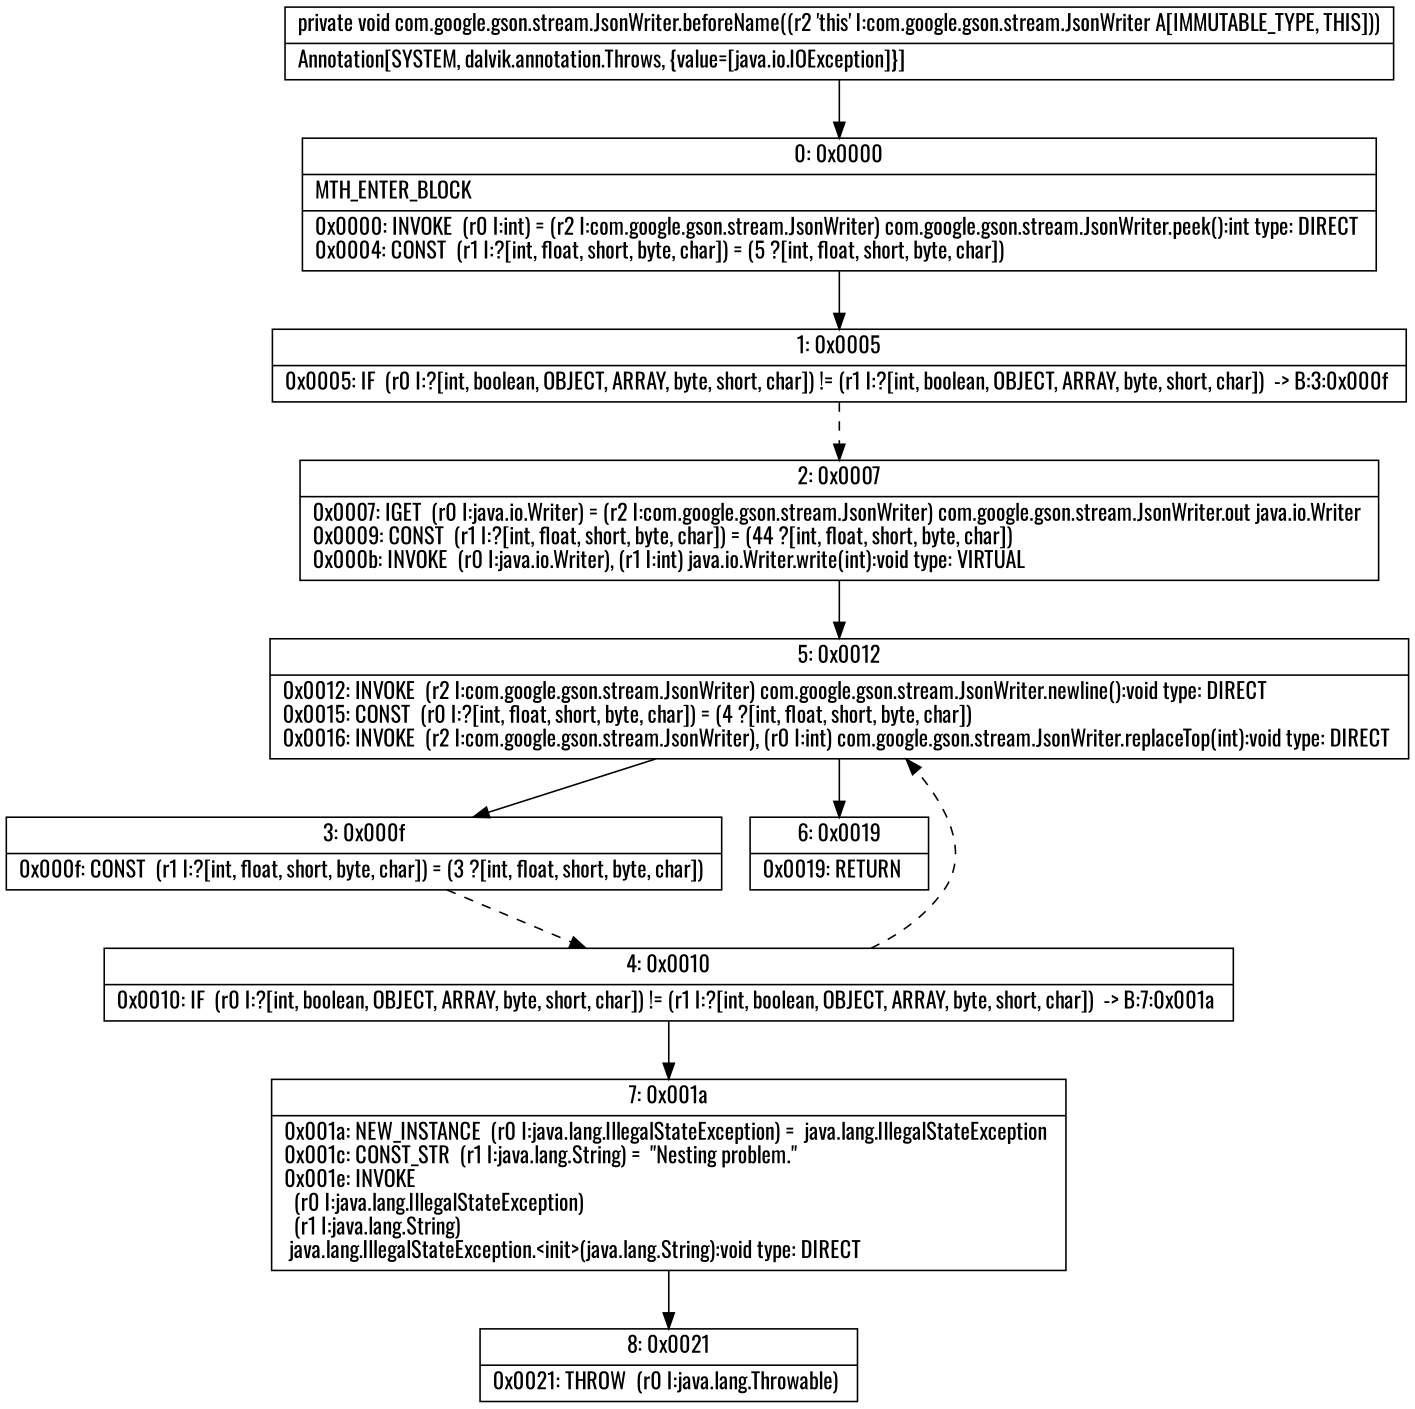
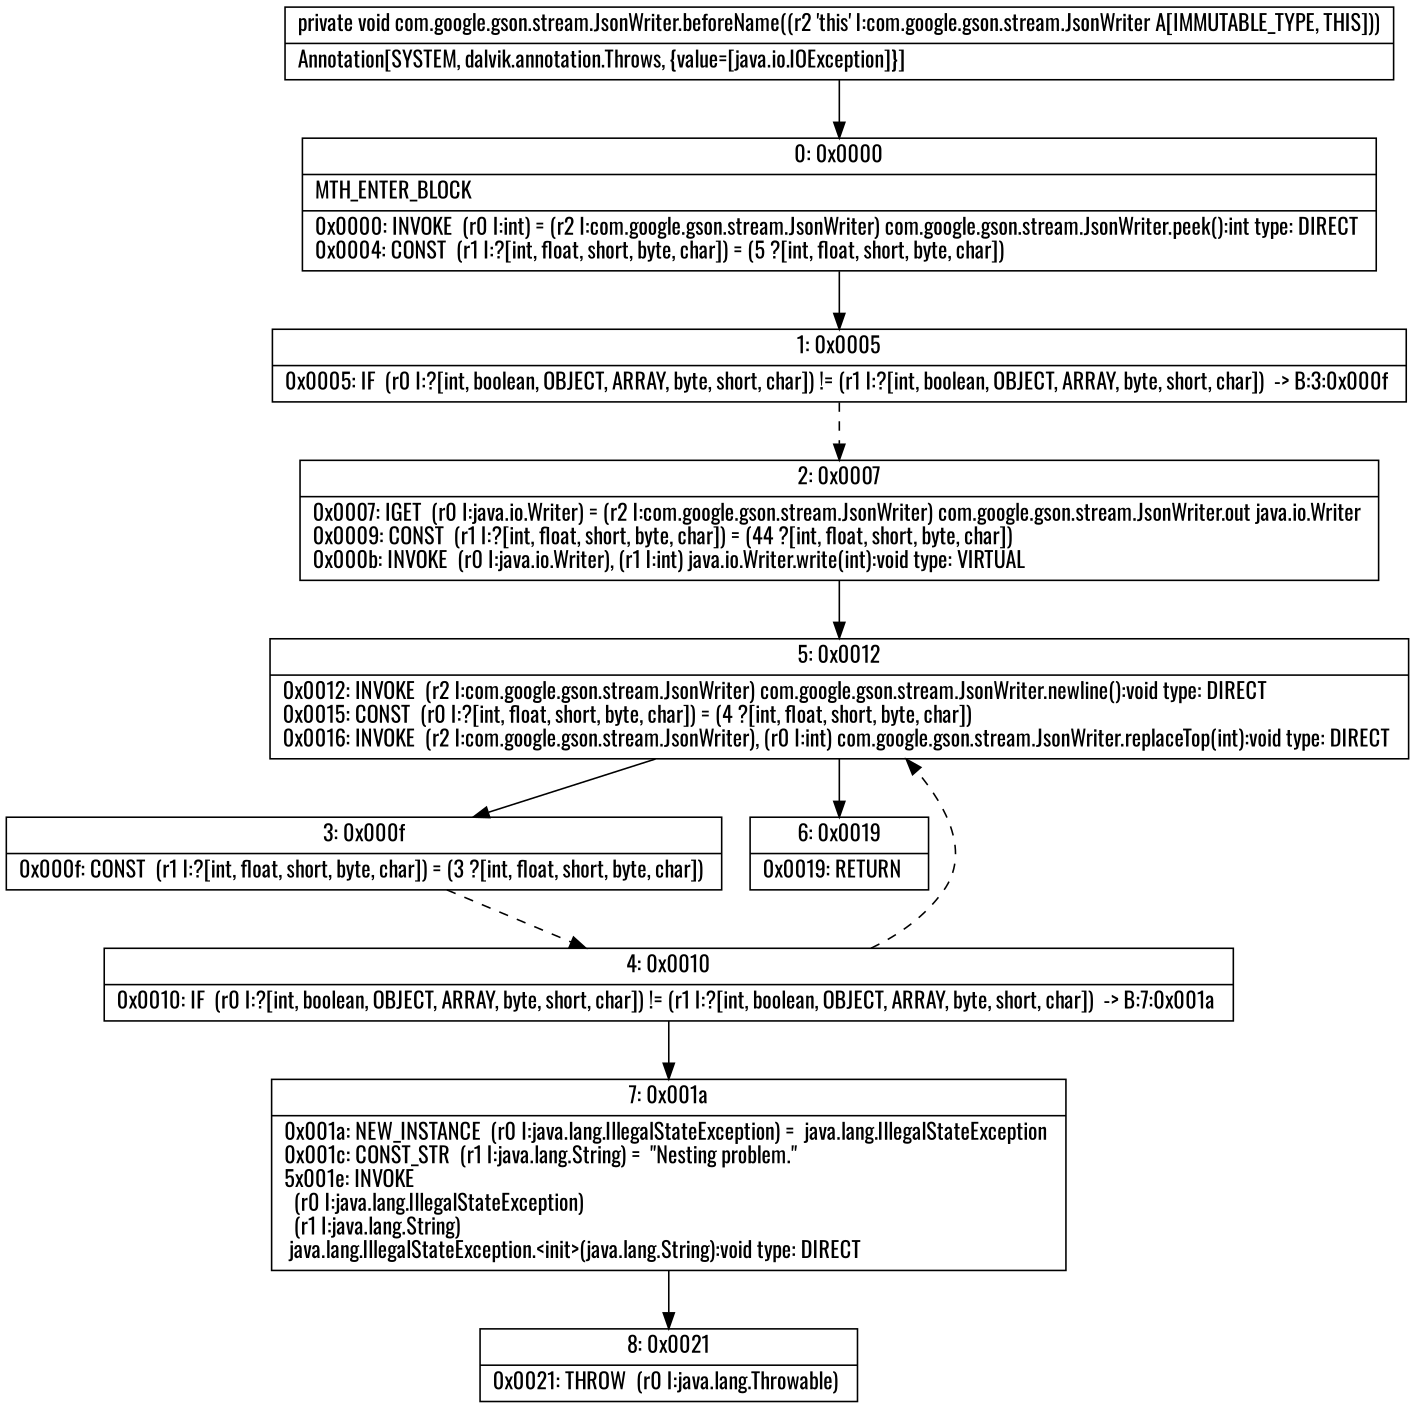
(355, 1180) -> (355, 1180)
